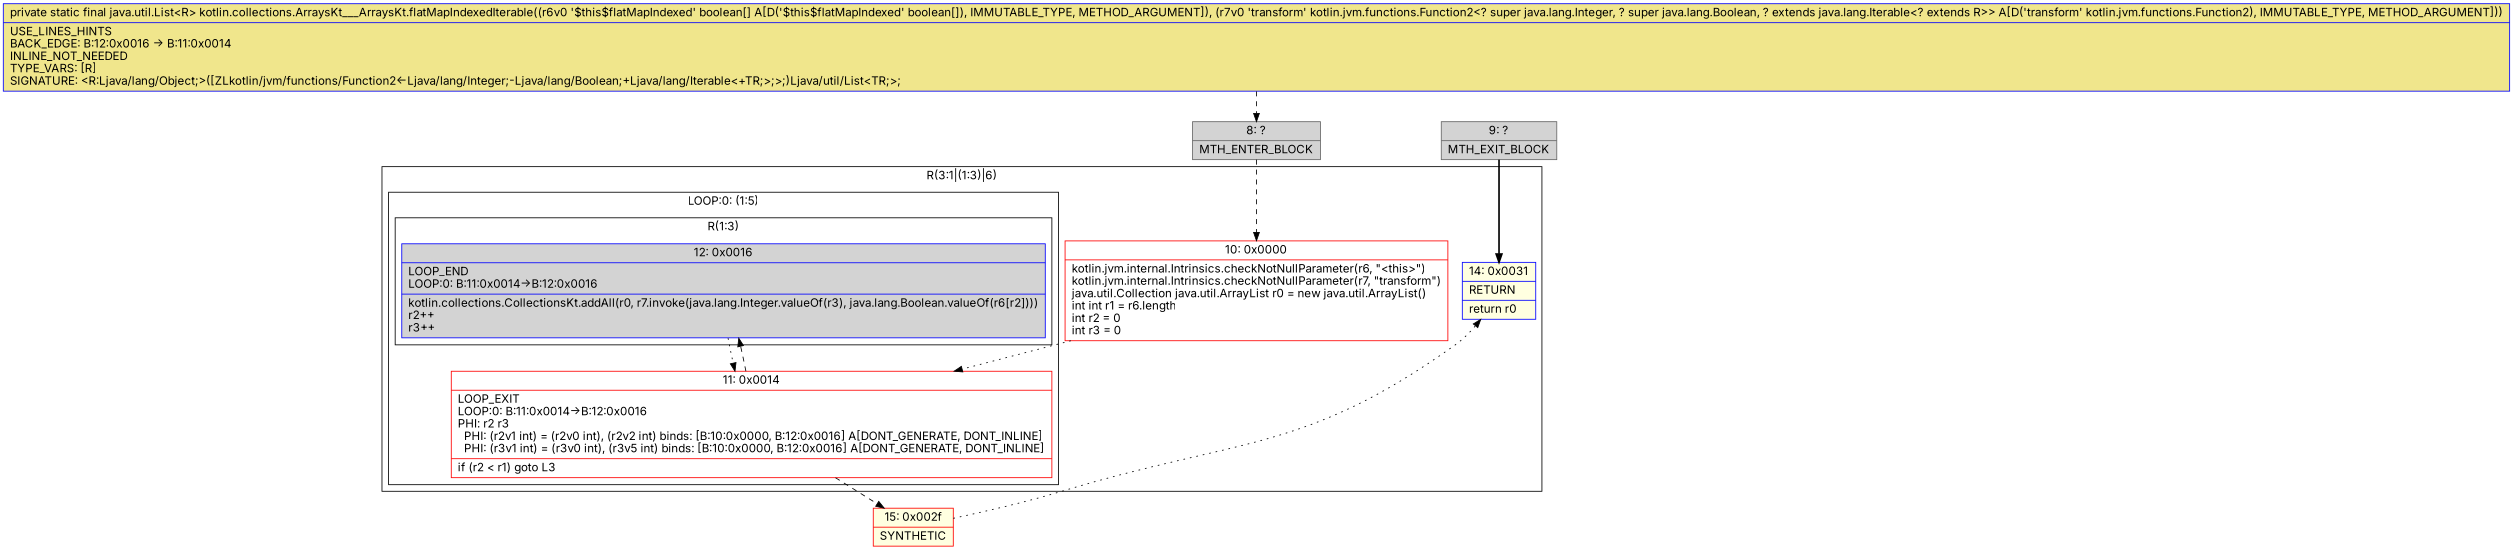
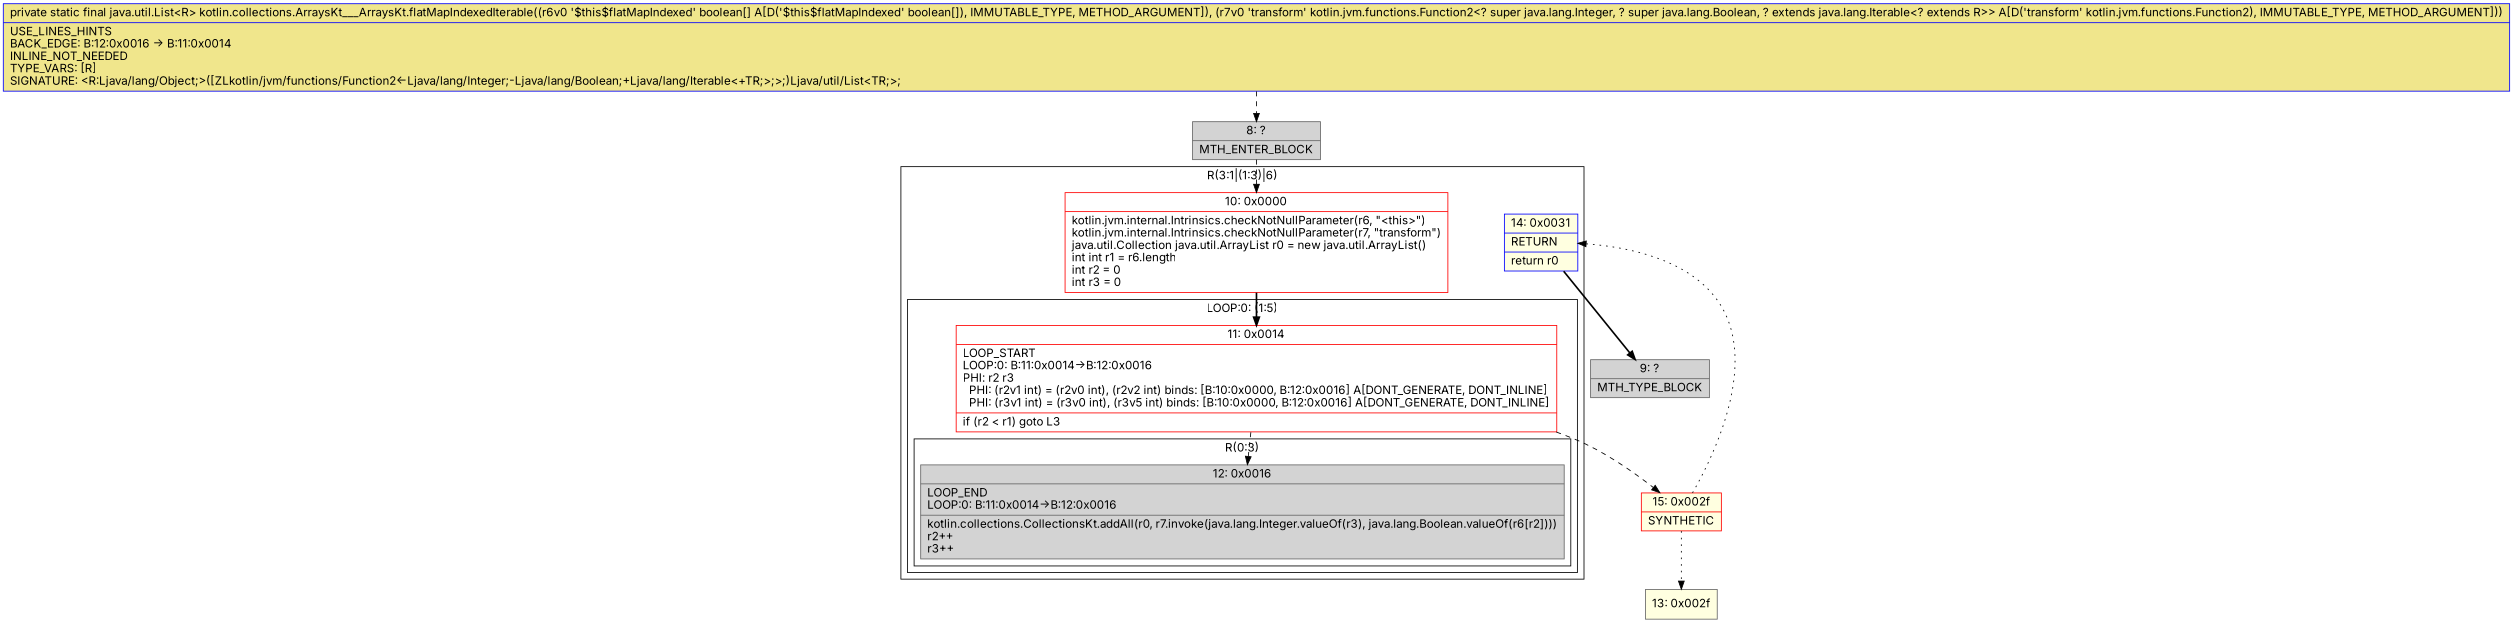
(1499, 150) -> (1650, 388)
(1499, 207) -> (1597, 312)
(724, 227) -> (1242, 448)
(724, 291) -> (1242, 512)
(731, 351) -> none
(1017, 355) -> (1256, 305)
(489, 399) -> (999, 354)
none -> (1681, 604)
